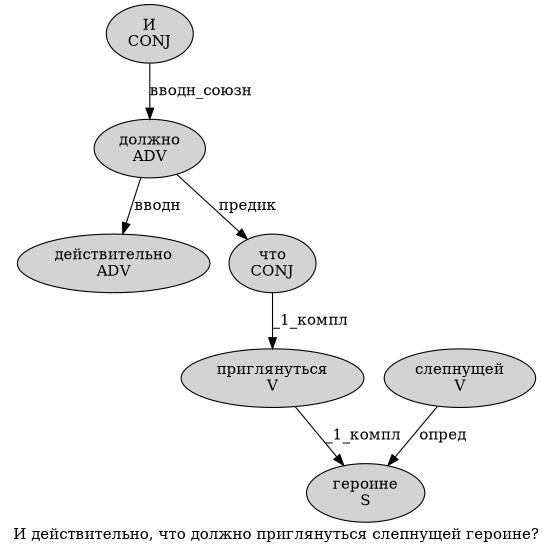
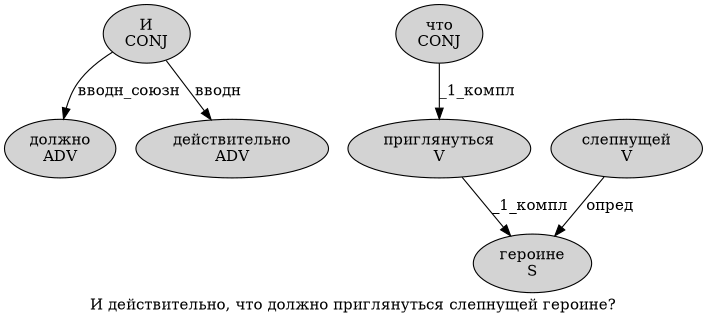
(133, 201) -> (185, 86)
(208, 203) -> none
